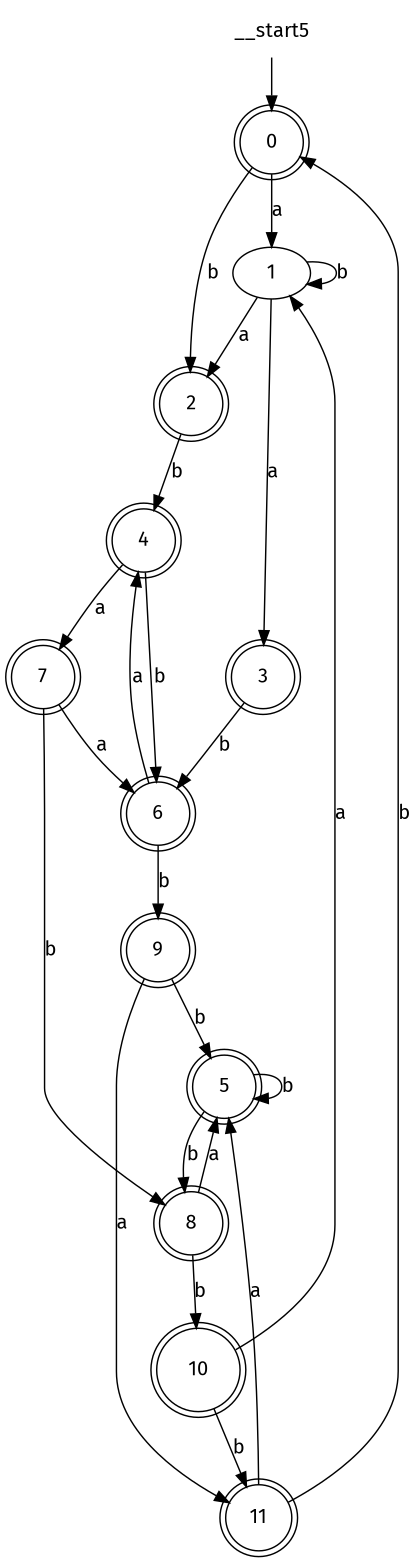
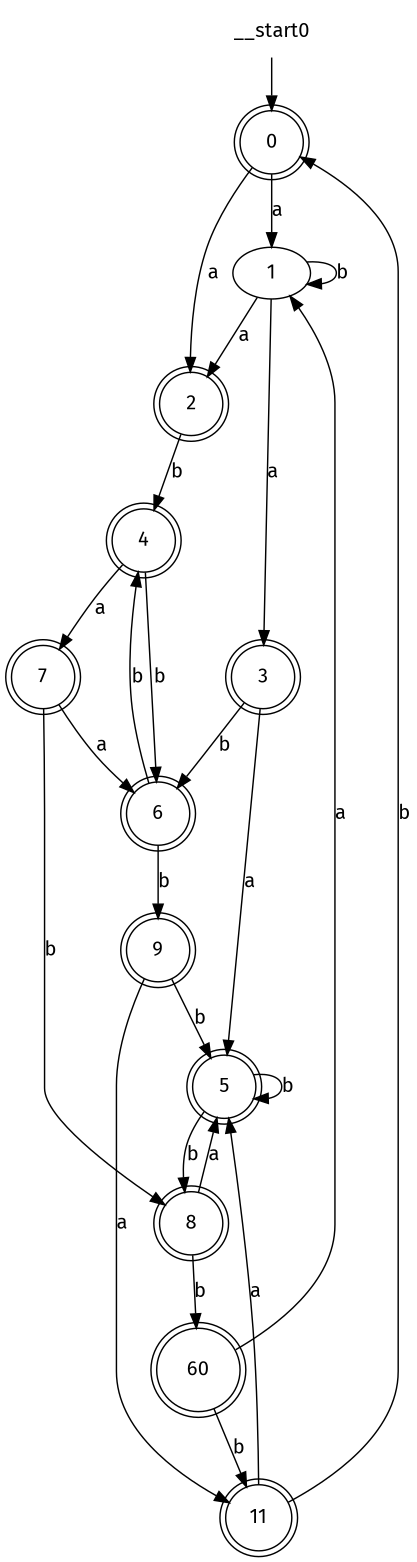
(272, 32) -> (272, 32)
(213, 273) -> (213, 273)
(138, 677) -> (138, 677)
none -> (244, 875)
(198, 1370) -> (198, 1370)
